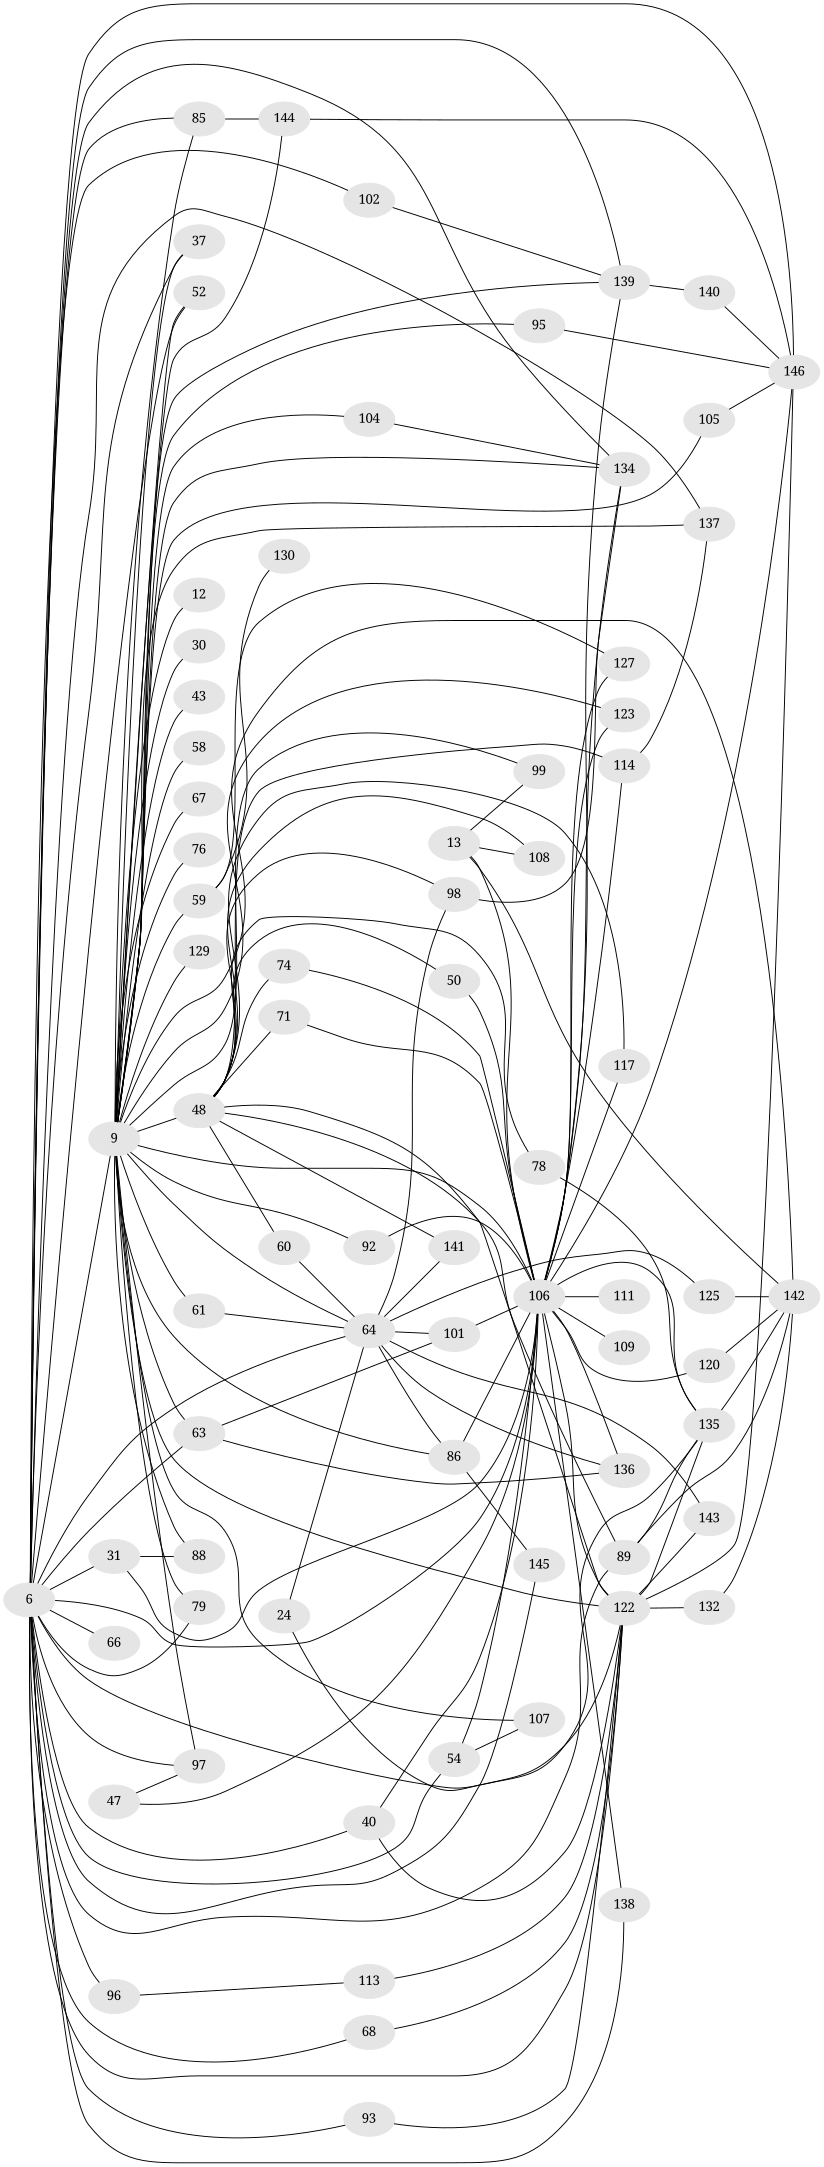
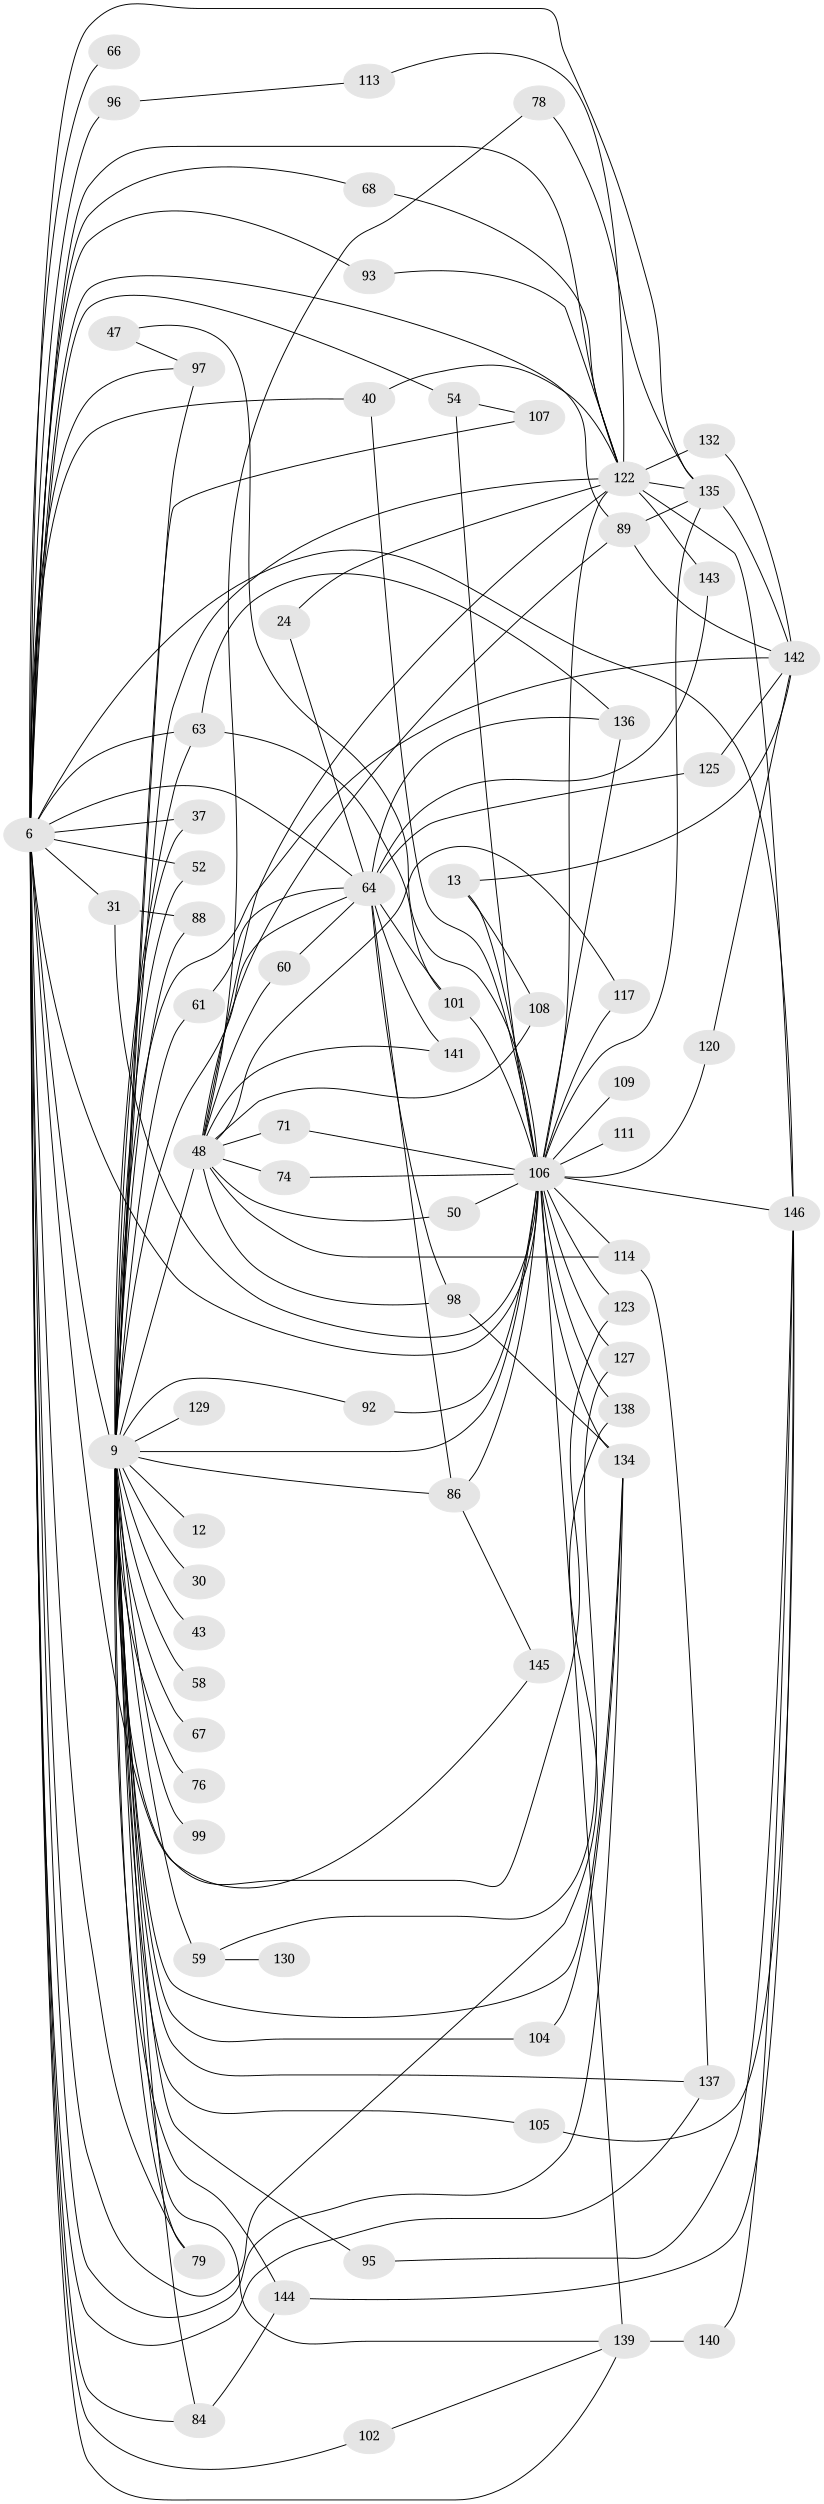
(199, 119) -> (199, 2421)
(497, 808) -> none
